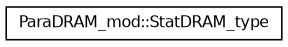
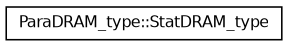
(144, 23) -> (144, 23)
